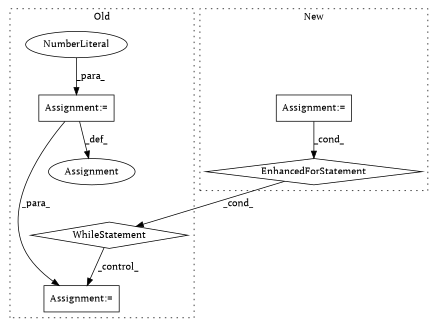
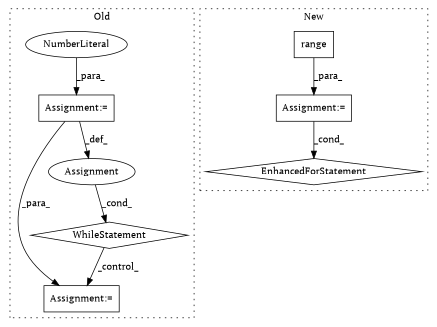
none -> (314, 45)
(214, 203) -> (100, 200)
